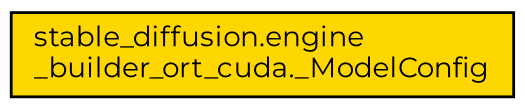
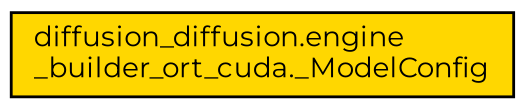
(262, 55) -> (262, 55)
